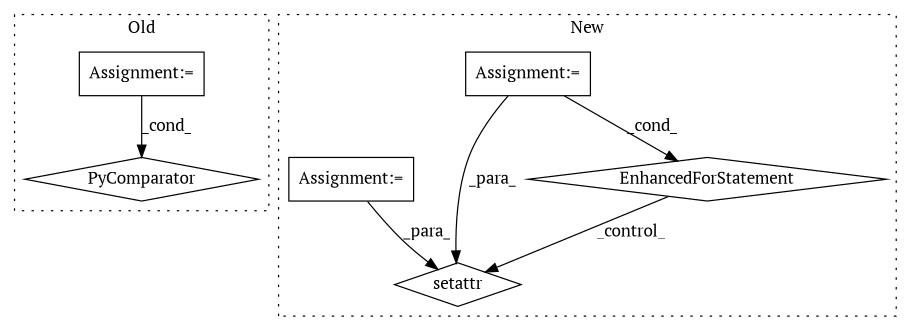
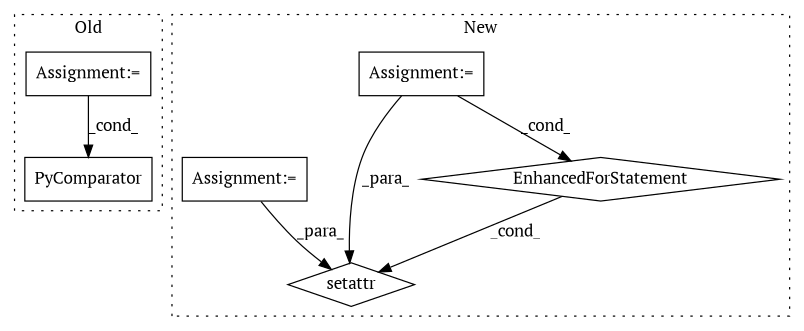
(142, 179) -> (88, 179)
(632, 232) -> (516, 232)
